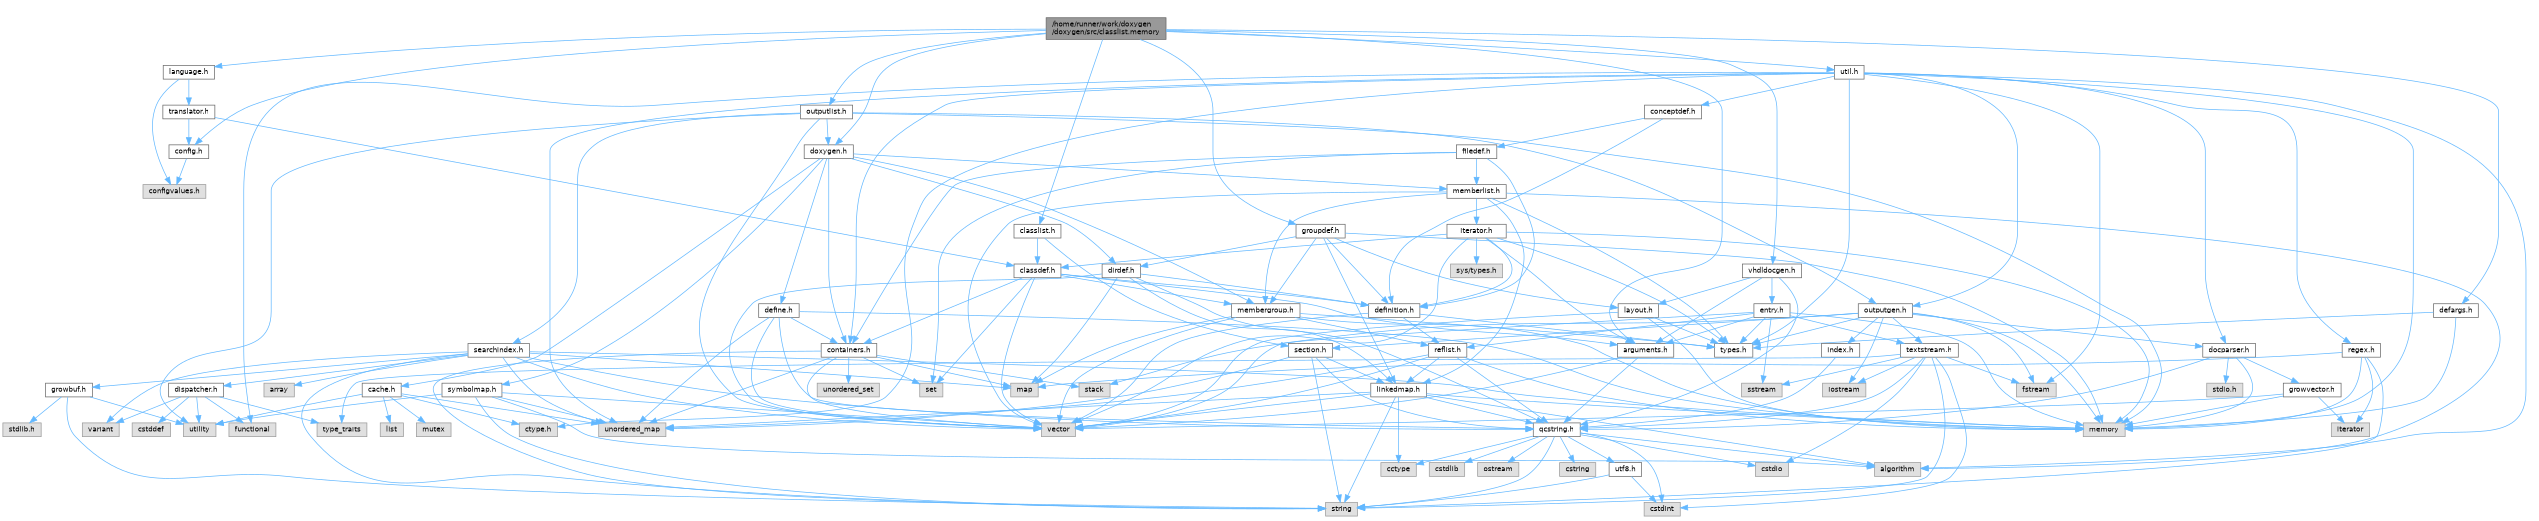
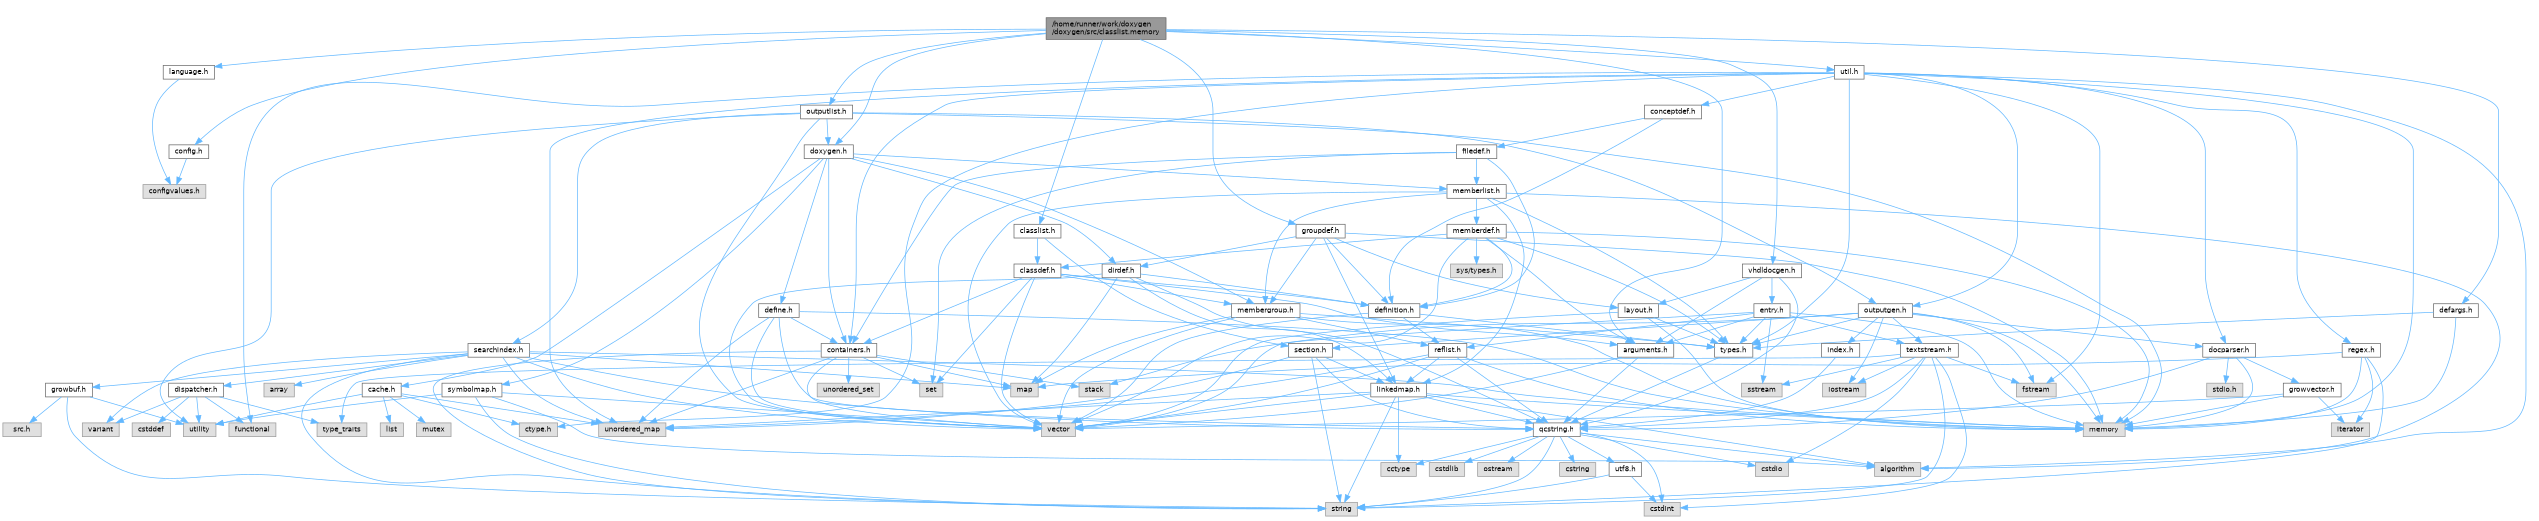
(189, 112) -> none
(1477, 231) -> (1477, 231)
none -> (1649, 389)
(548, 409) -> none
(22, 430) -> (22, 430)
